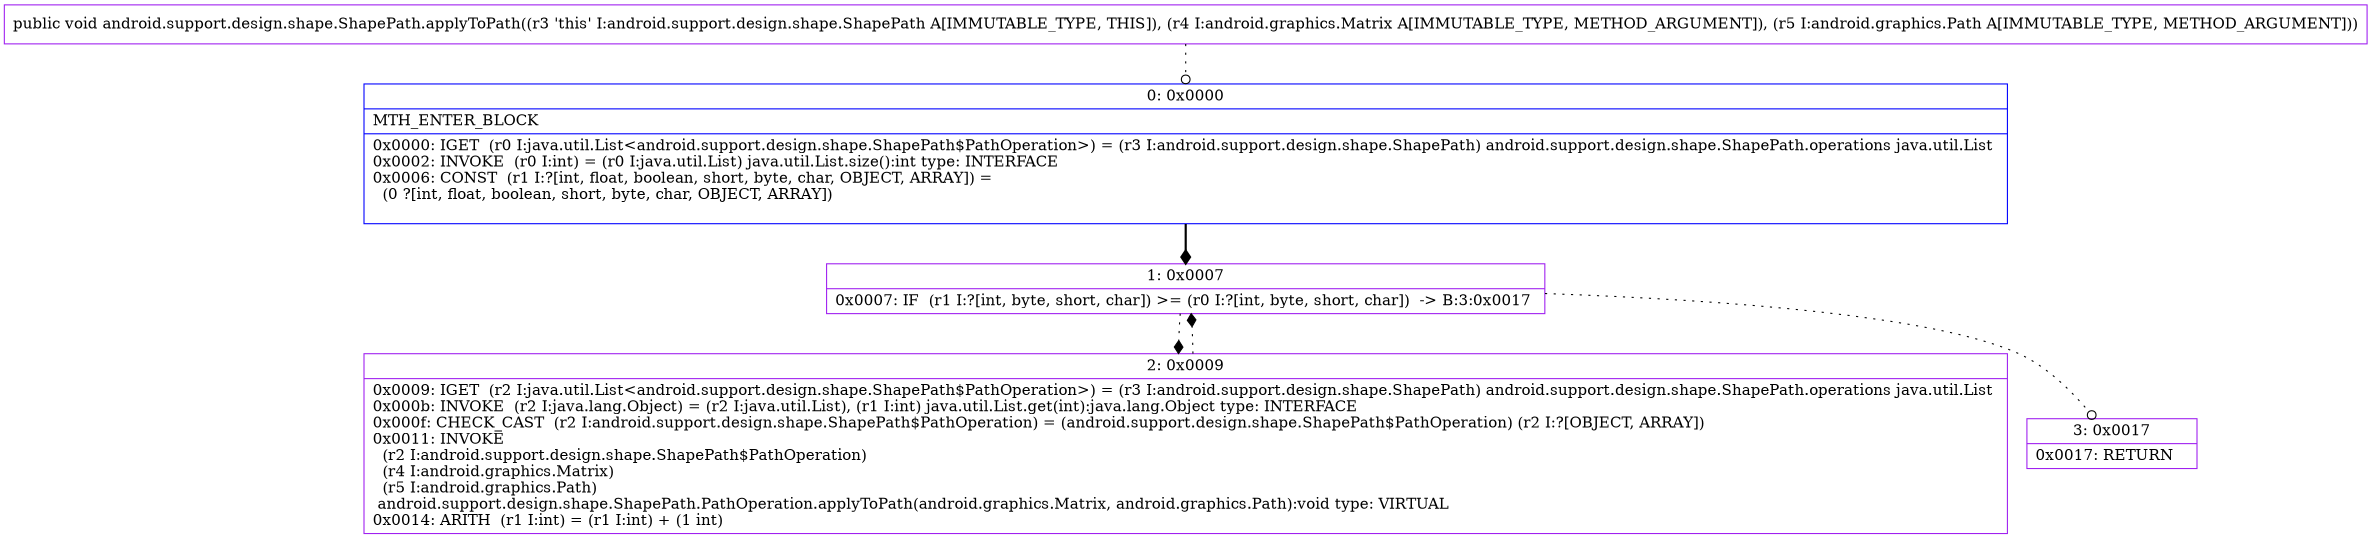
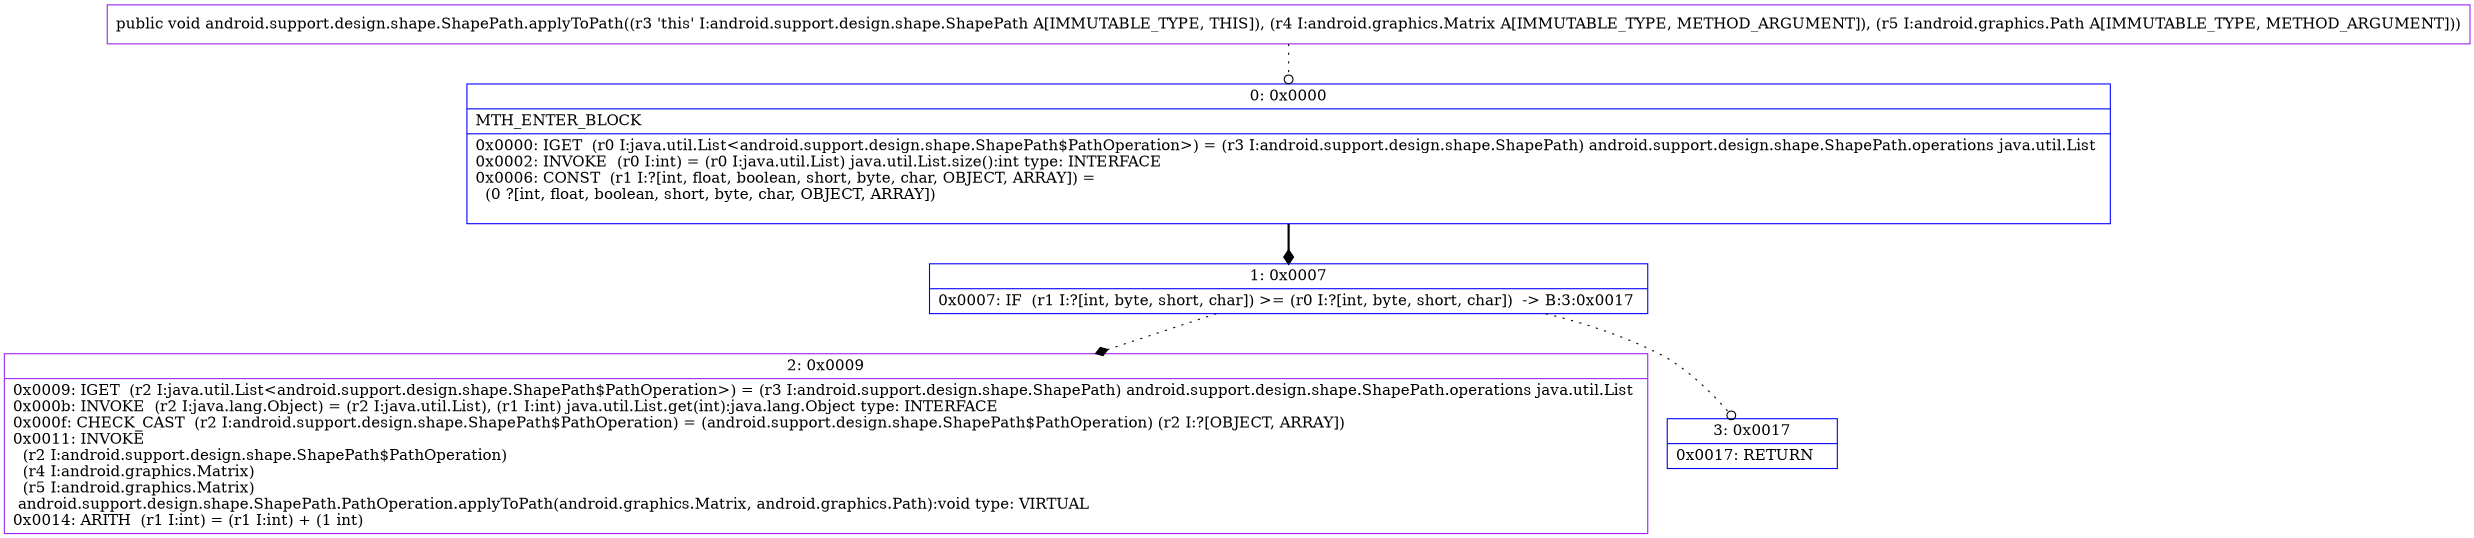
(1186, 289) -> (1289, 289)
(1193, 340) -> none
(2112, 444) -> (1752, 444)
(485, 488) -> (134, 488)
